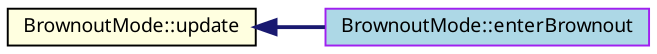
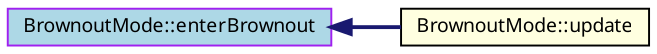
(300, 27) -> (376, 27)
